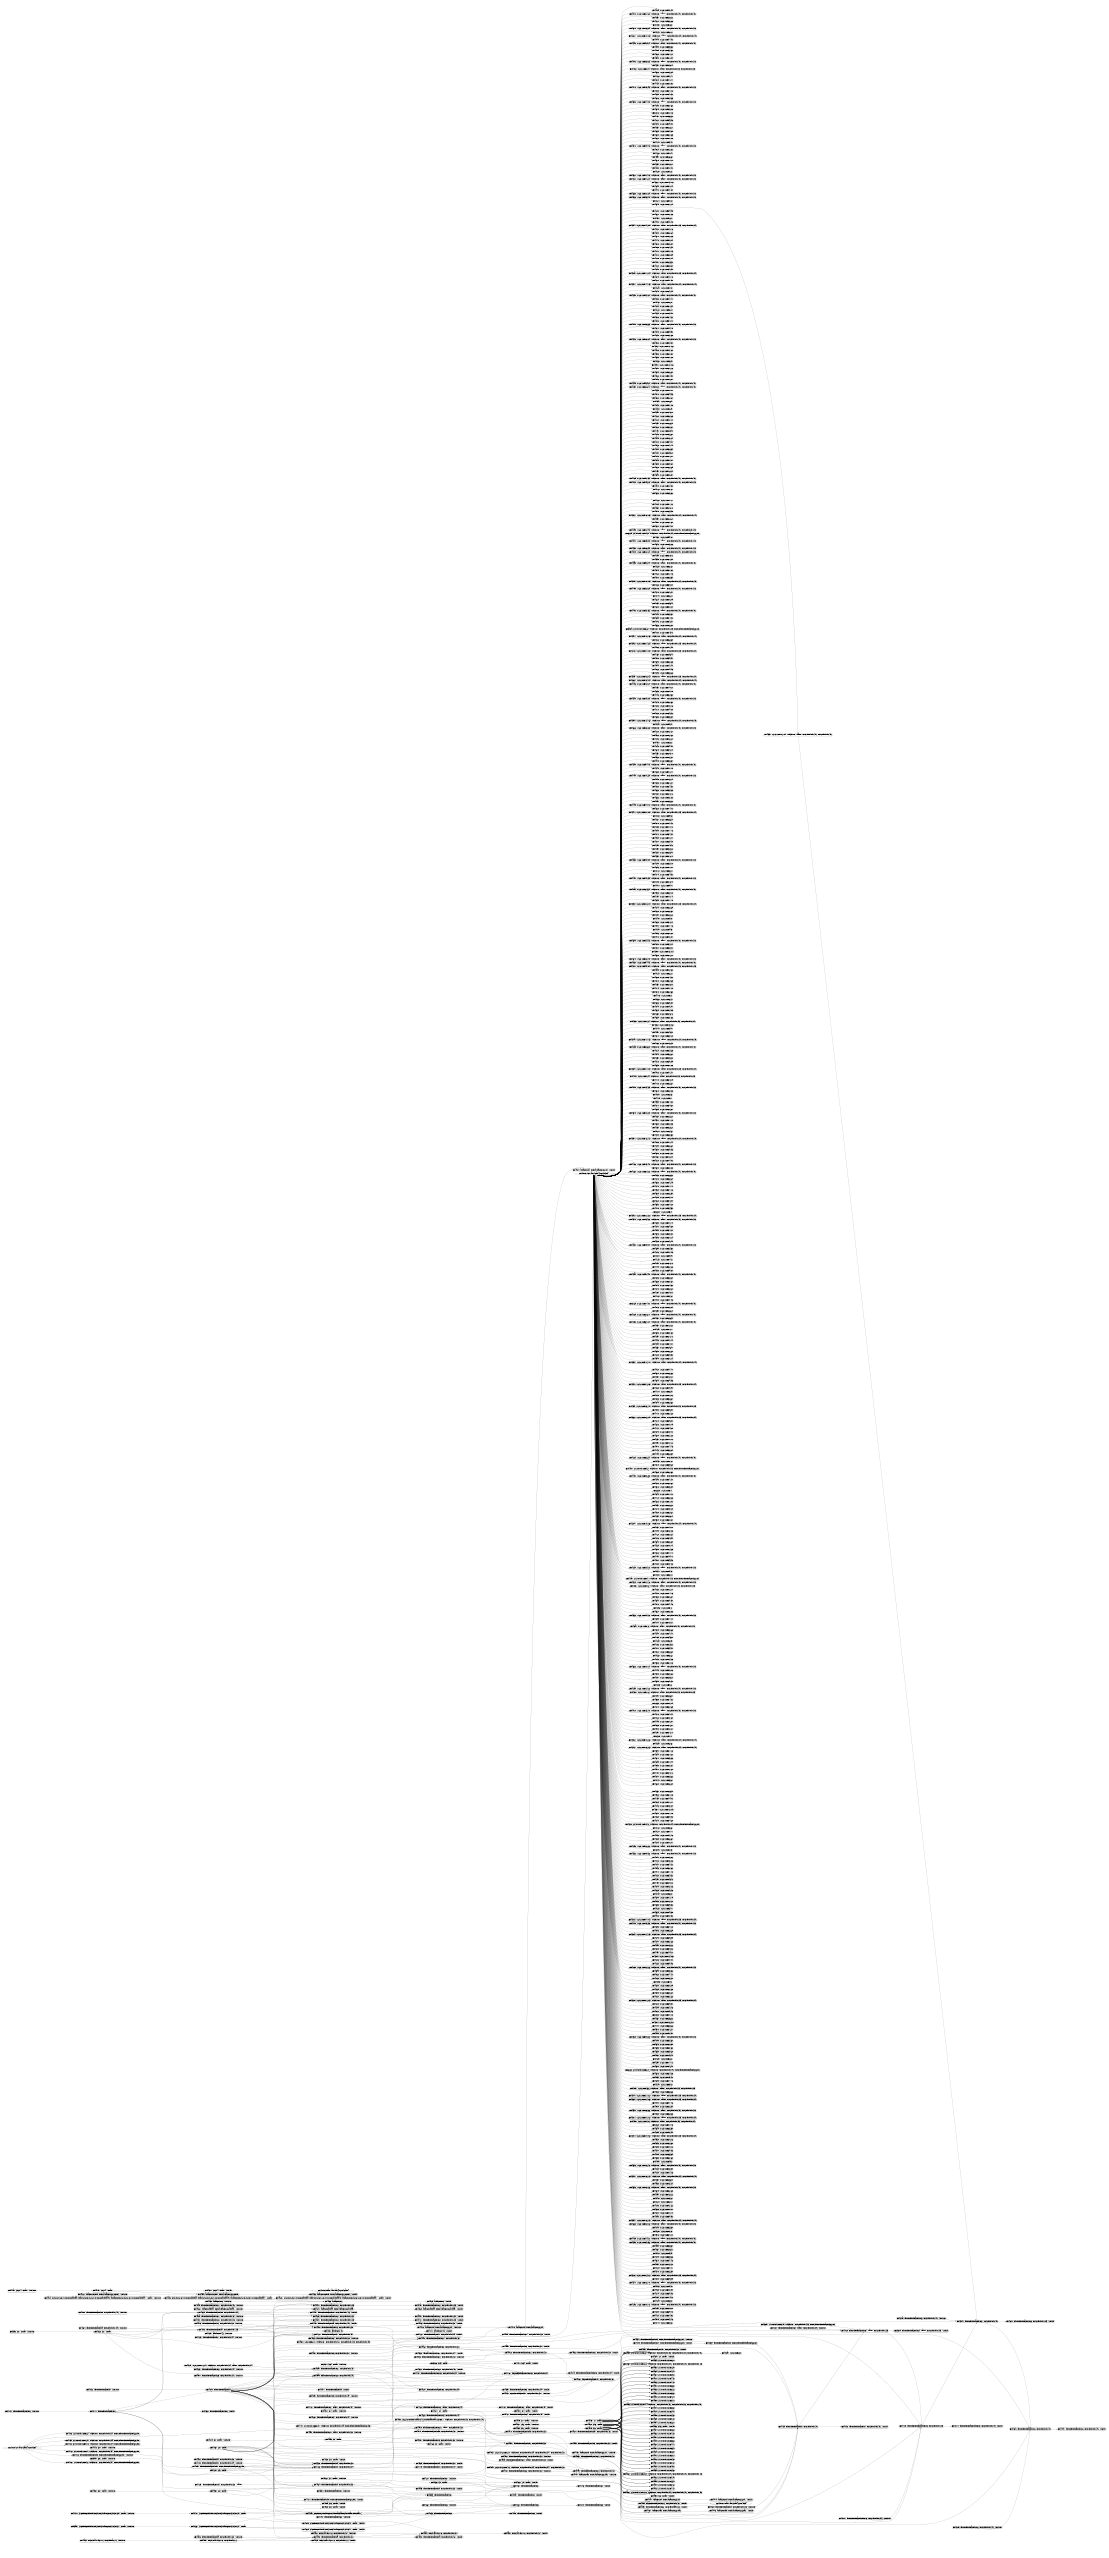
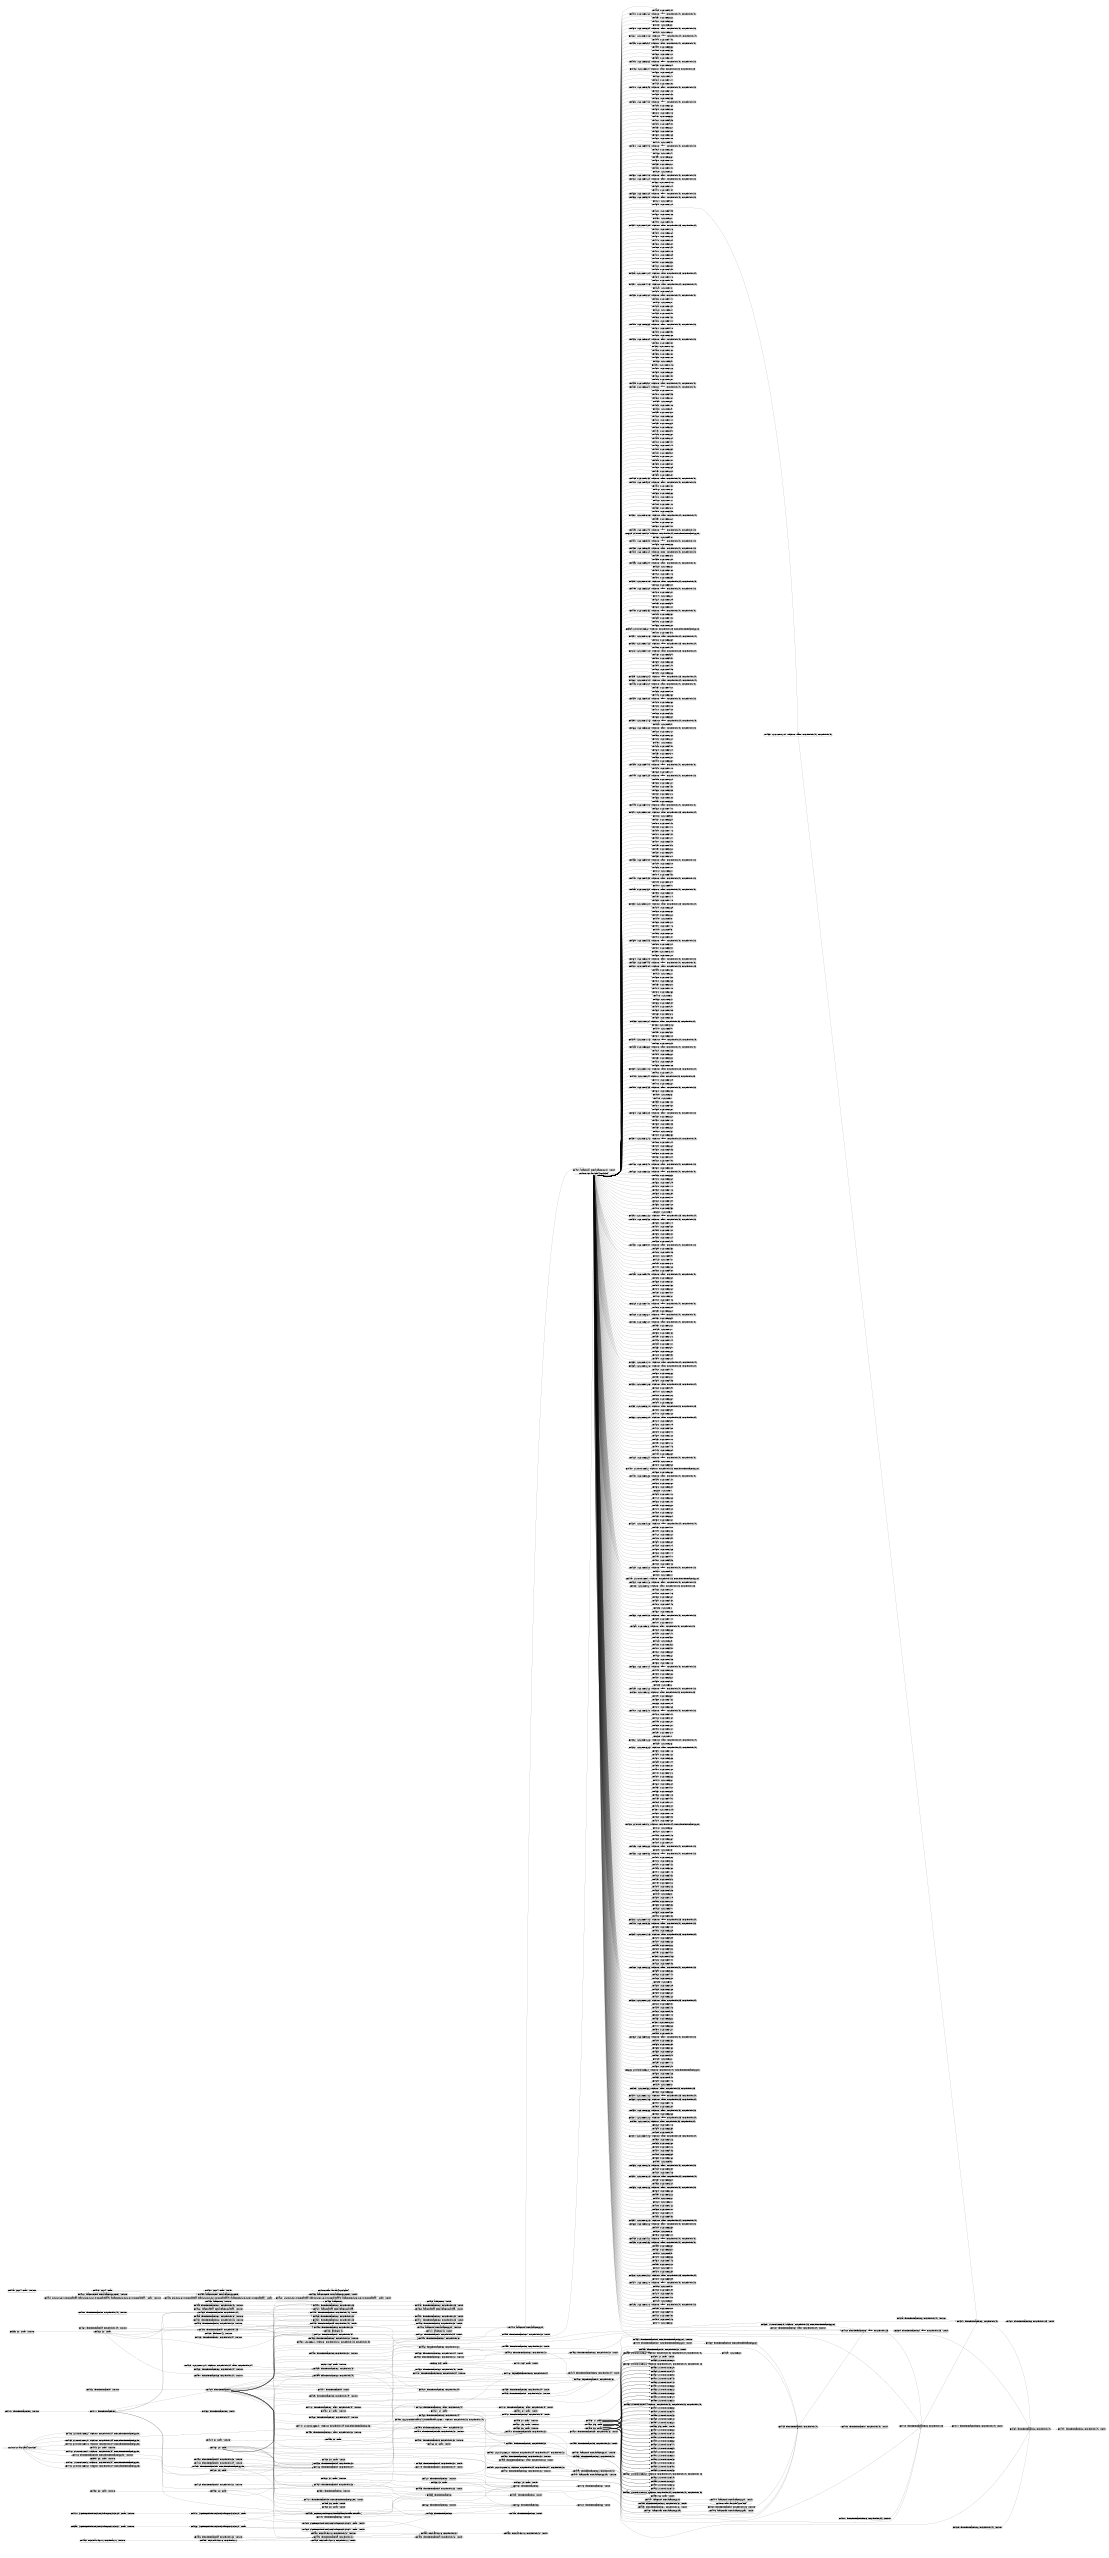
none -> (663, 497)
(663, 552) -> (663, 552)
none -> (663, 1366)
none -> (663, 1788)
(432, 2354) -> (432, 2354)
(518, 2394) -> (518, 2394)
none -> (103, 2466)
(239, 2485) -> (239, 2485)
(673, 2507) -> (673, 2507)
